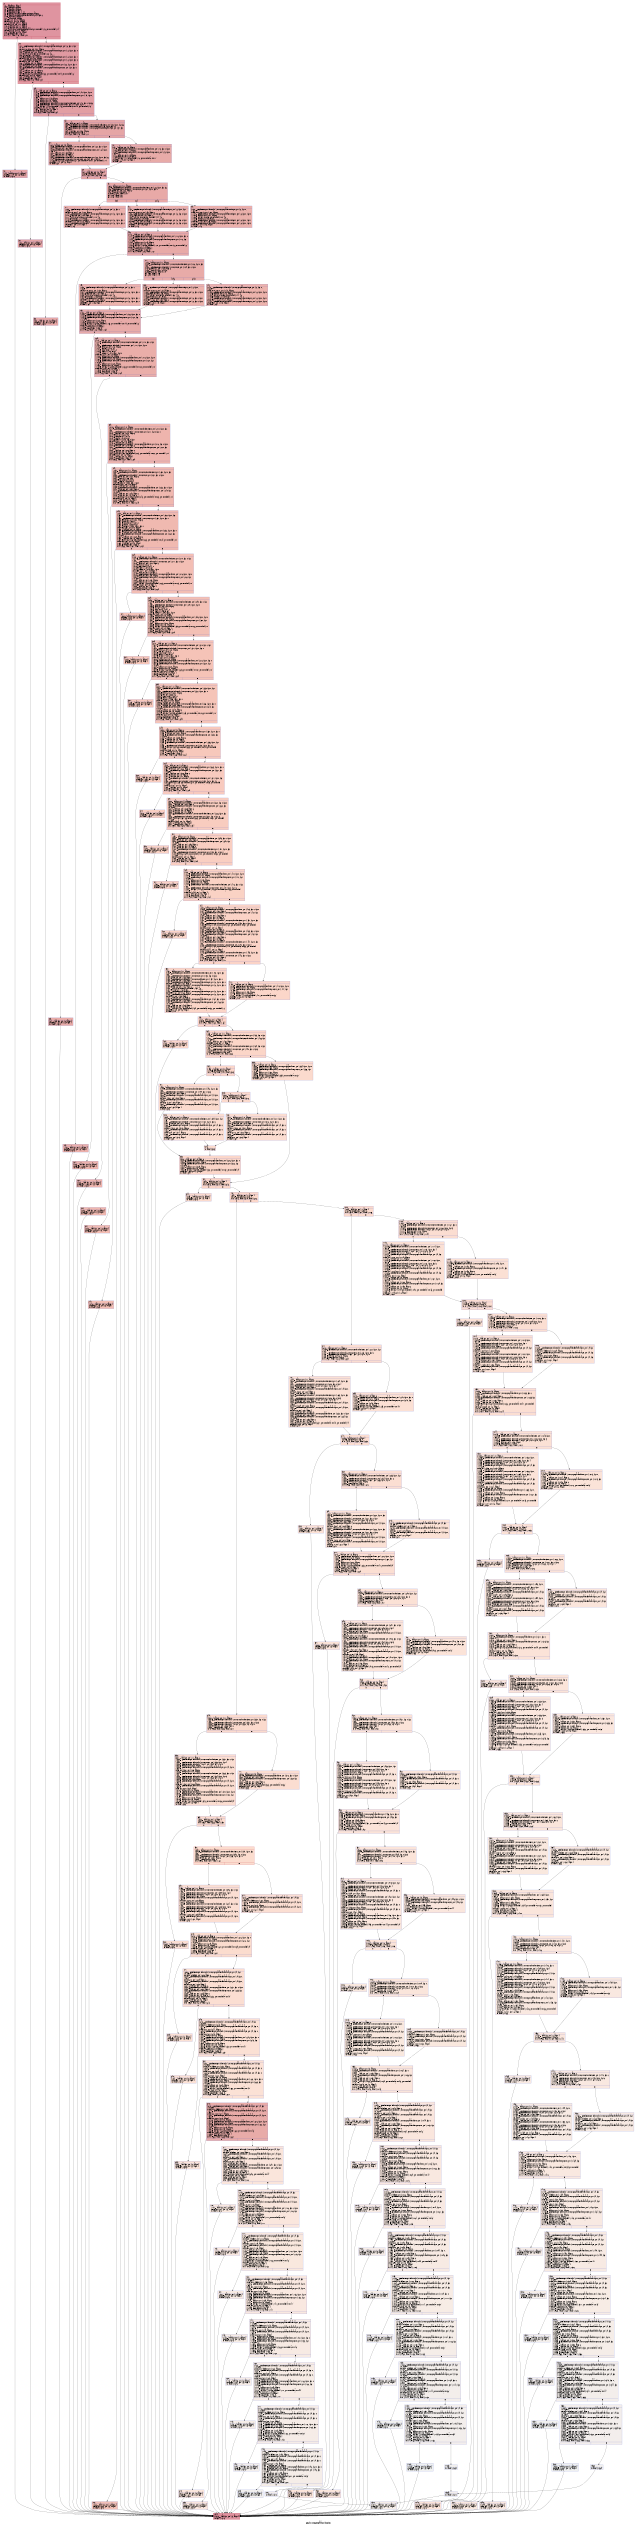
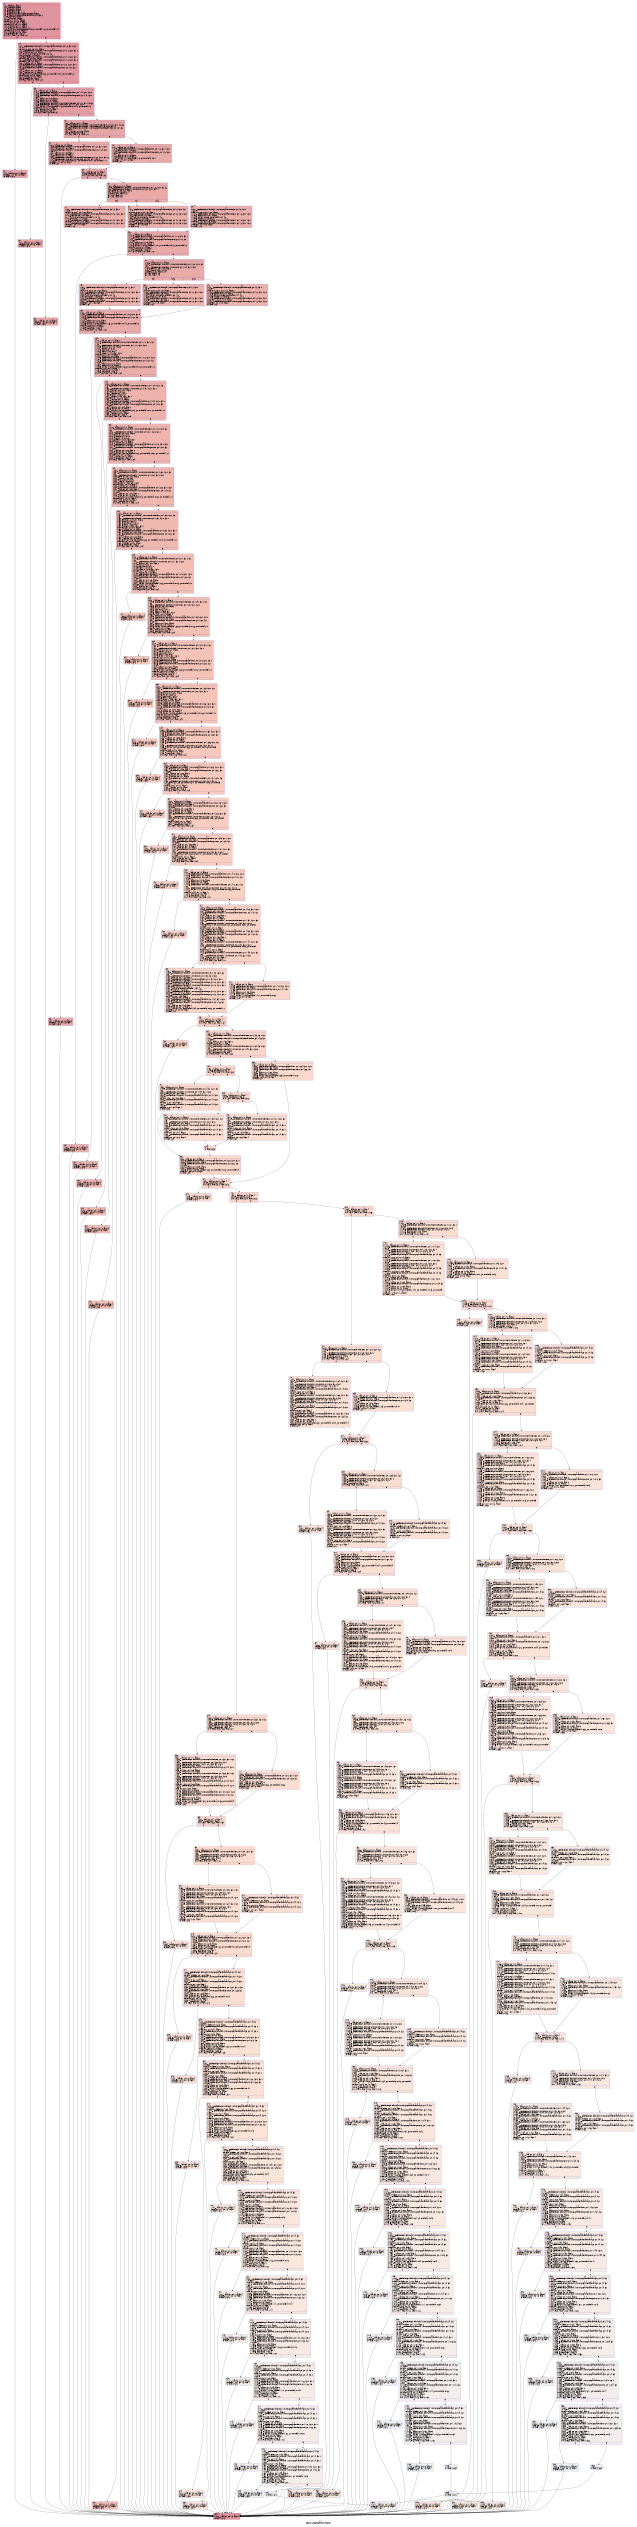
none -> (135, 401)
none -> (144, 743)
(237, 2122) -> (237, 2122)
